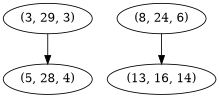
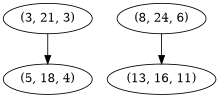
(48, 19) -> (48, 19)
(48, 79) -> (48, 79)
(162, 79) -> (162, 79)
